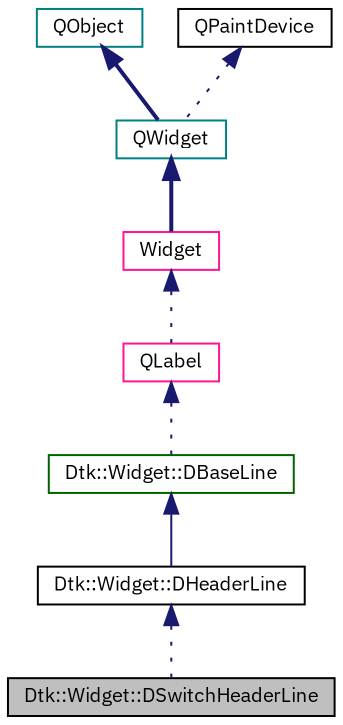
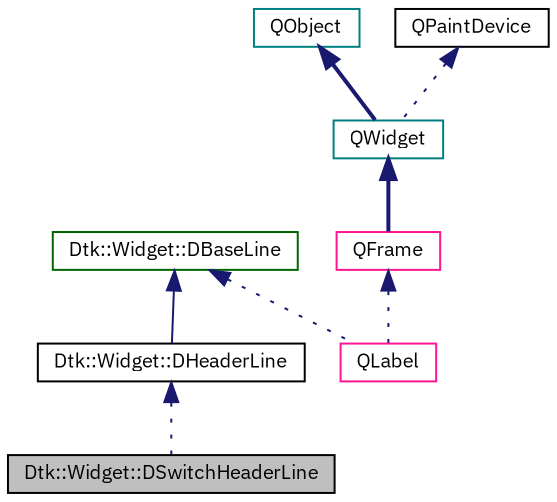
(171, 251) -> (388, 251)
(171, 429) -> (291, 311)
